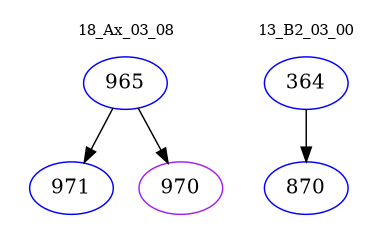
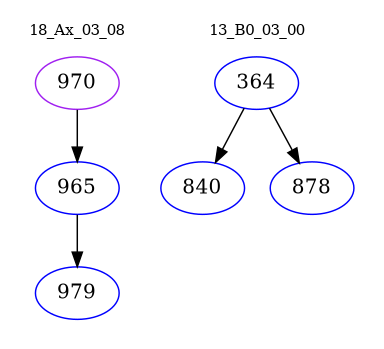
(306, 31) -> (257, 31)
(150, 129) -> (77, 128)
(71, 188) -> (77, 293)
(306, 188) -> (203, 188)
none -> (312, 188)
